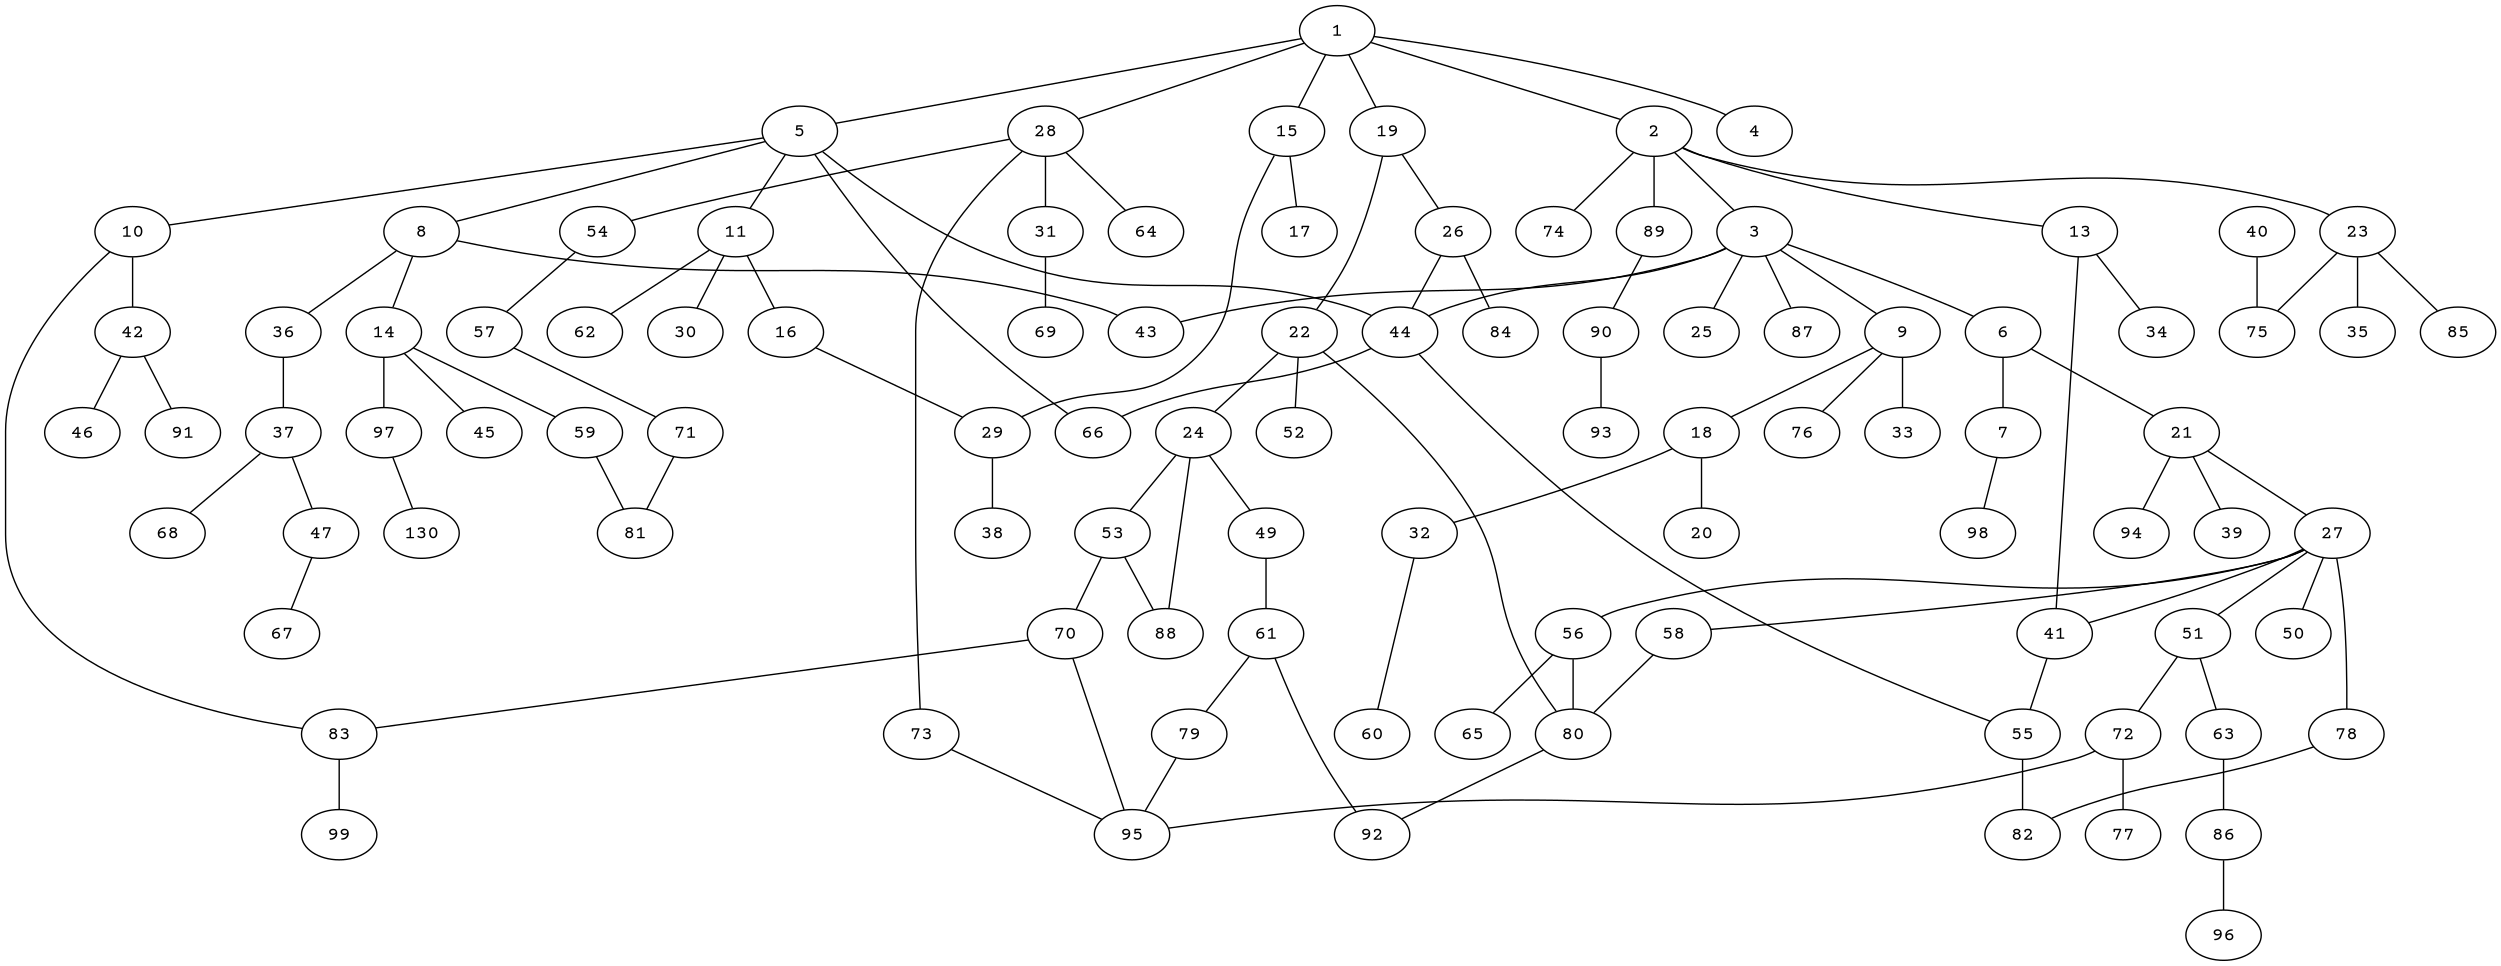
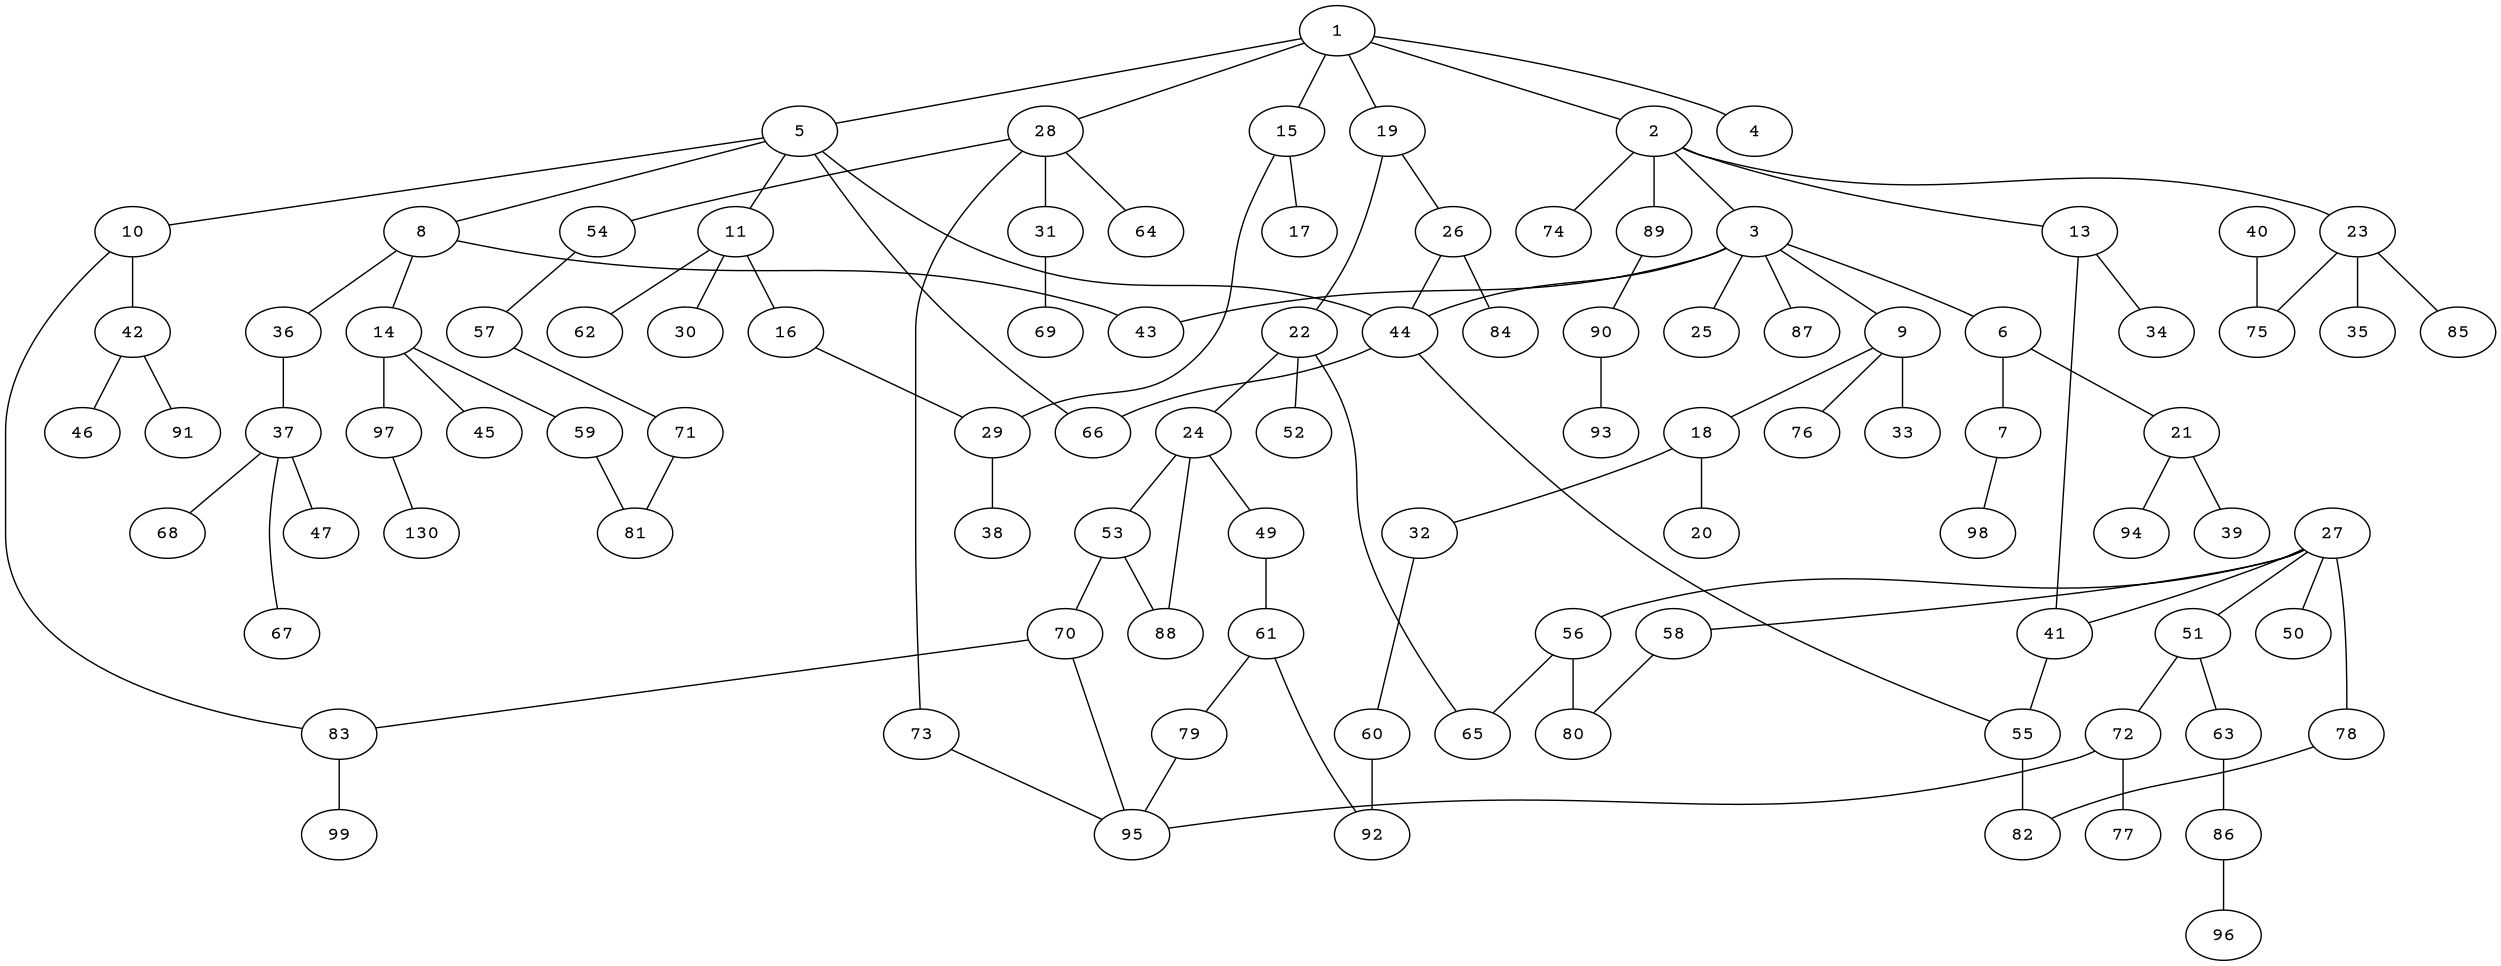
(2257, 483) -> none
(1466, 502) -> (1364, 540)
(301, 584) -> (269, 533)
(1473, 784) -> (1372, 785)
